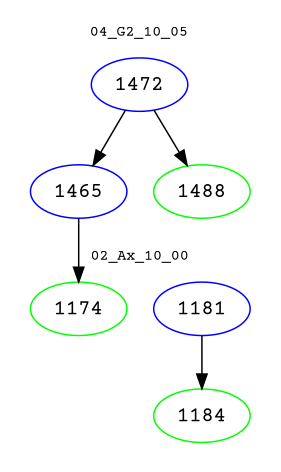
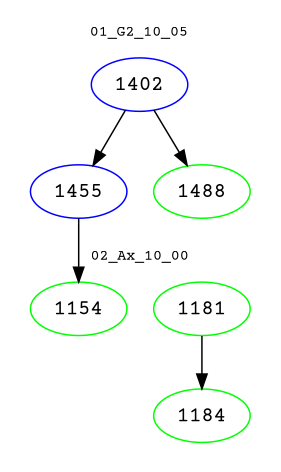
(140, 32) -> (140, 32)
(140, 85) -> (140, 85)
(79, 192) -> (79, 192)
(79, 309) -> (79, 309)
(202, 309) -> (202, 309)
